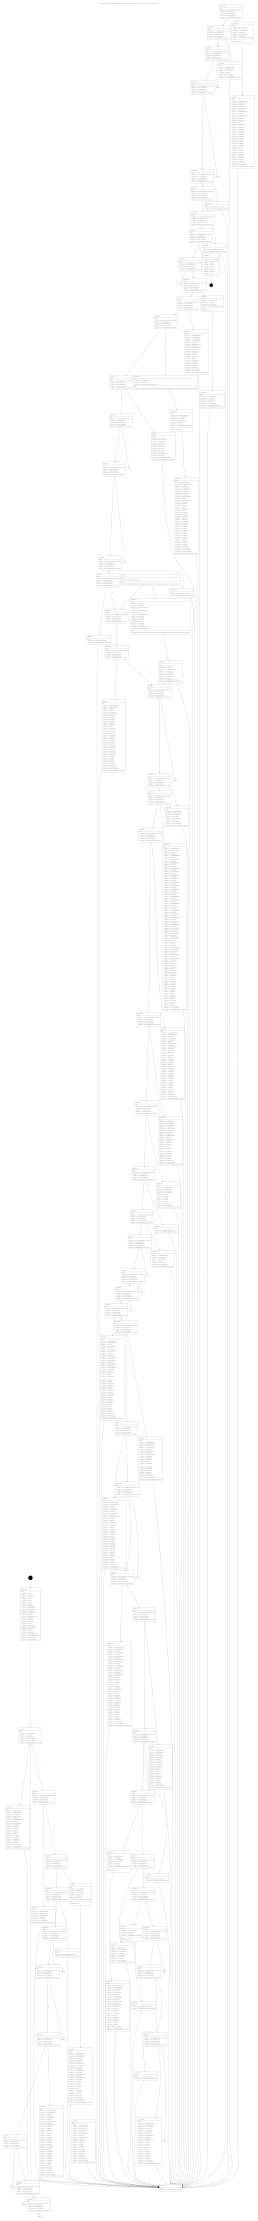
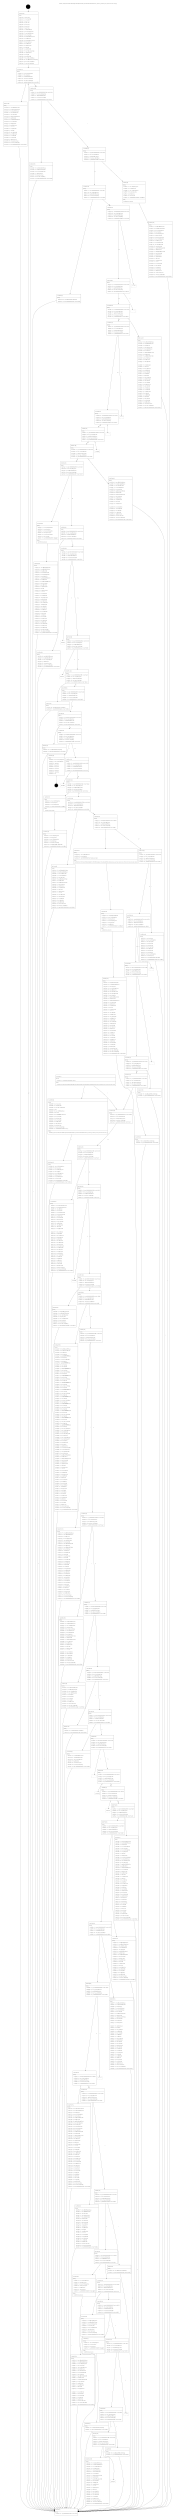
none -> (82, 451)
